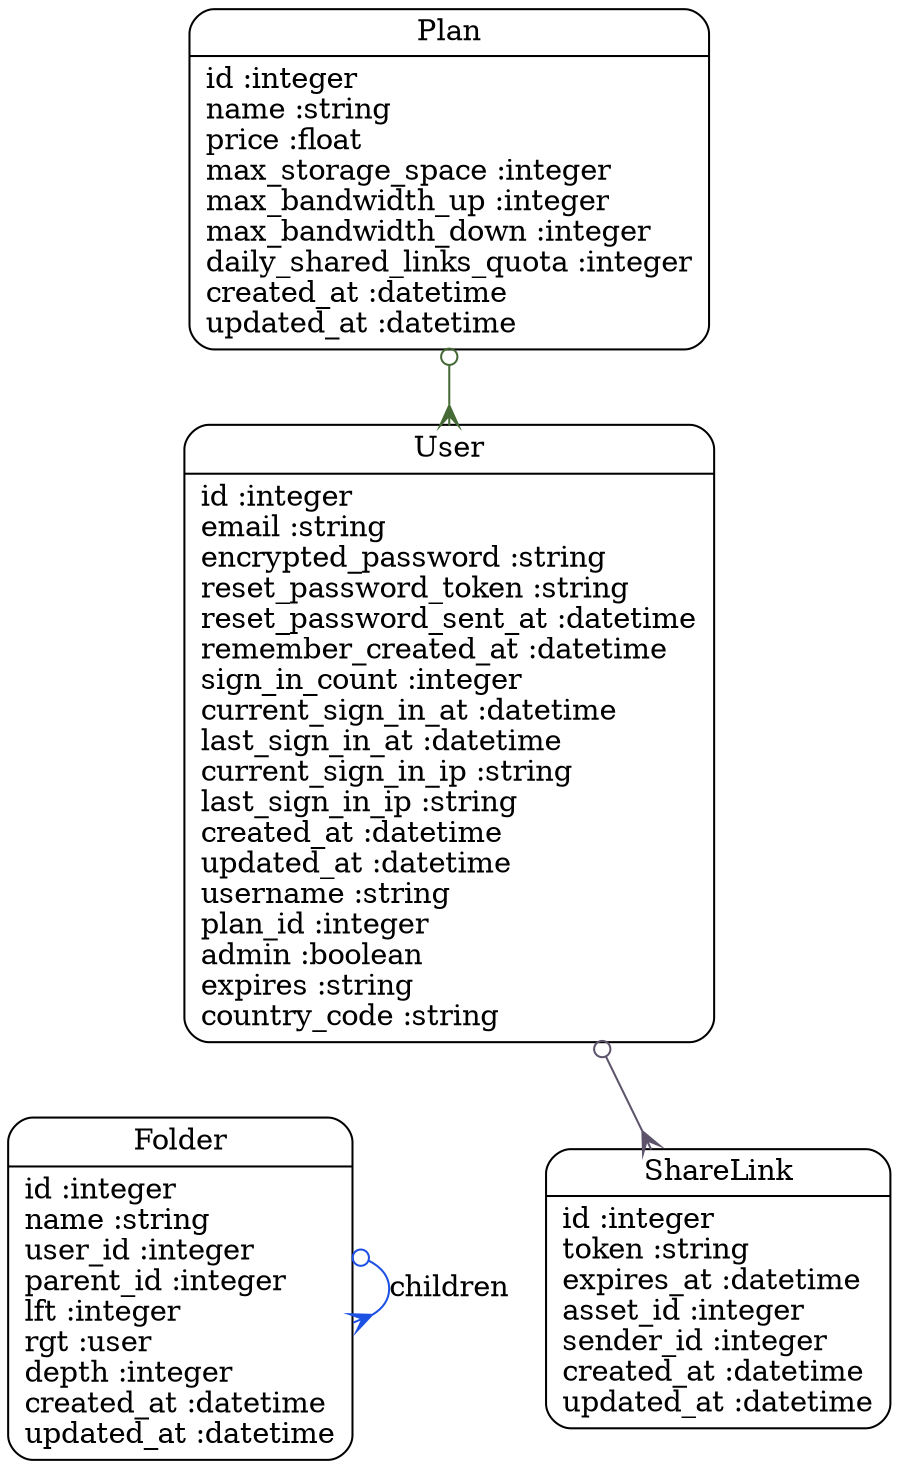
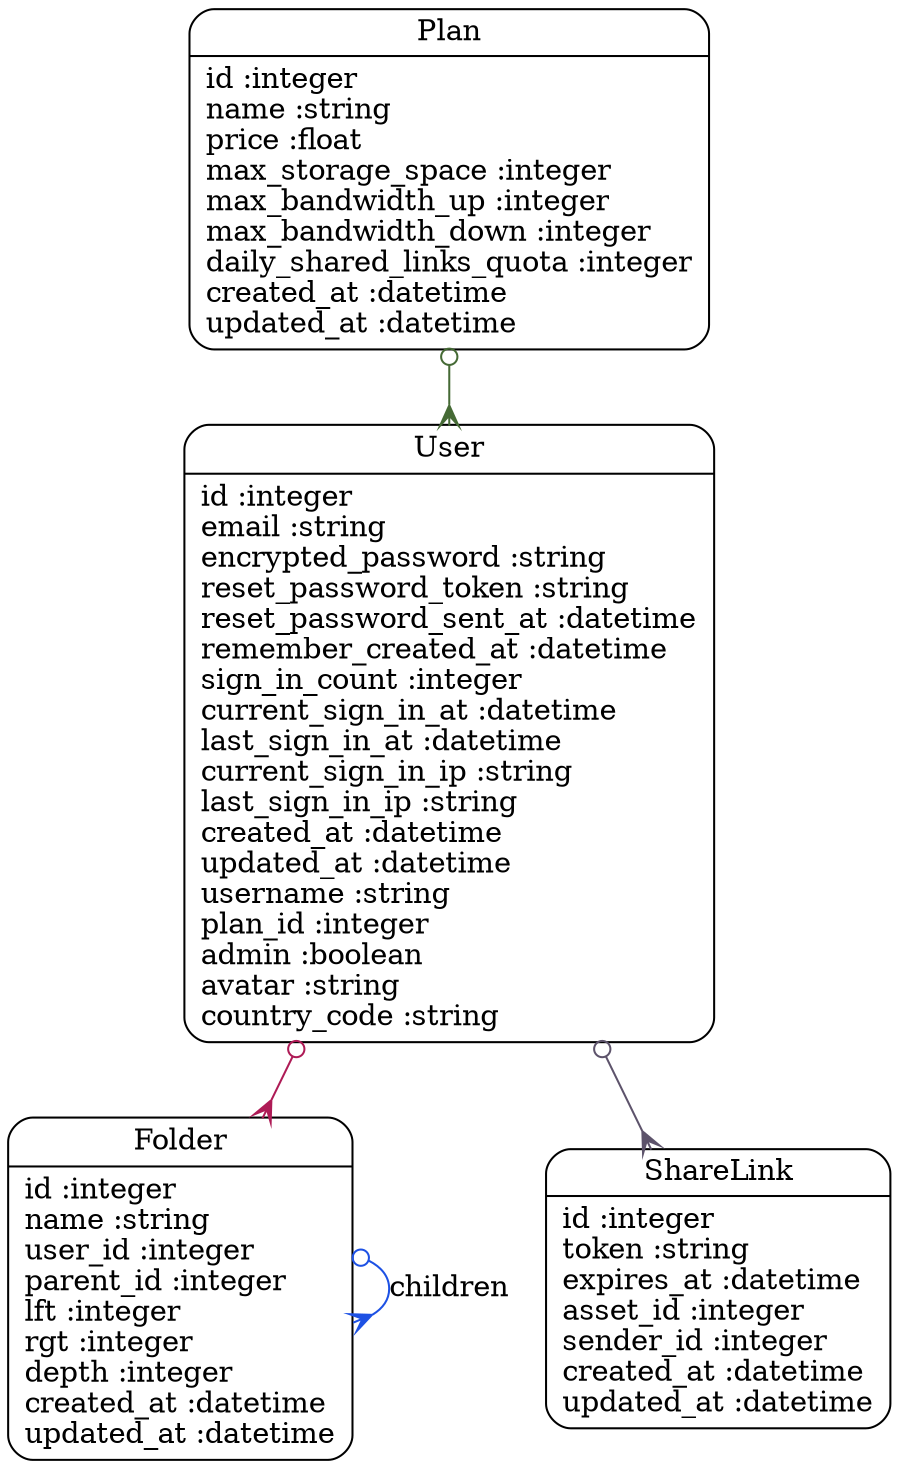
(308, 986) -> (301, 986)
none -> (282, 1078)
(89, 1343) -> (109, 1343)
